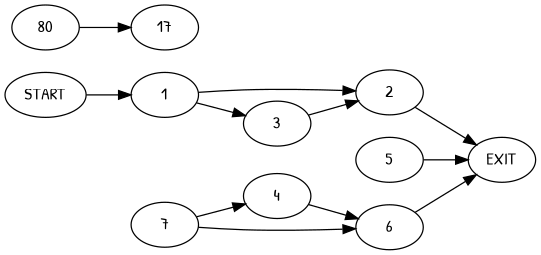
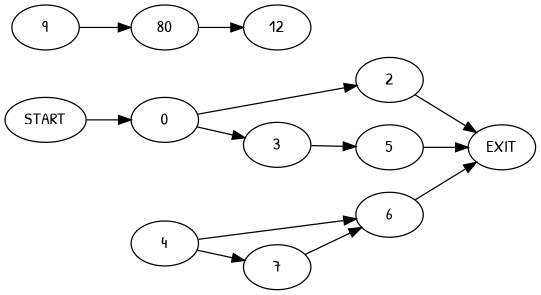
none -> (46, 27)
(165, 27) -> (277, 27)
(165, 95) -> (165, 120)
(327, 110) -> (327, 146)
(215, 212) -> (215, 254)
